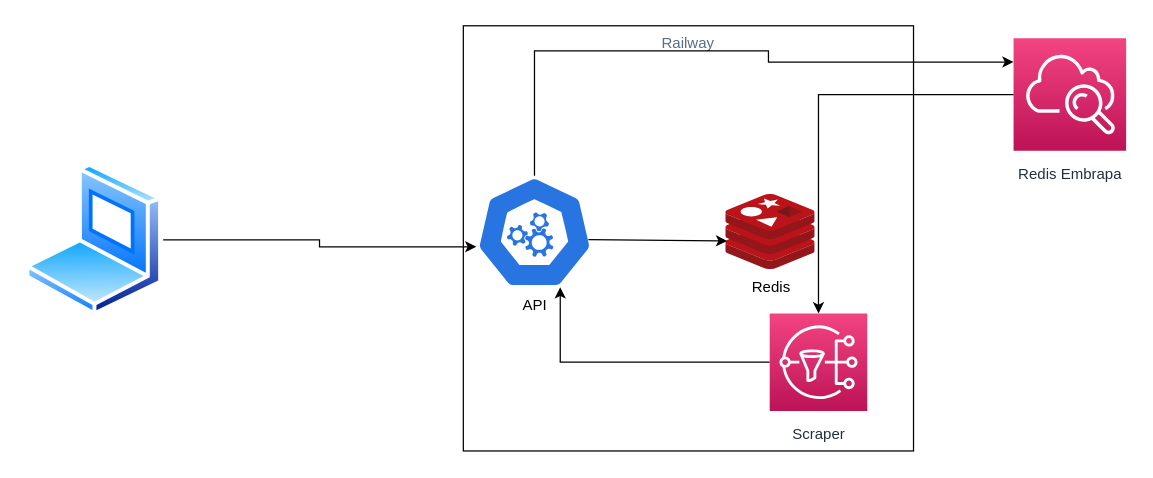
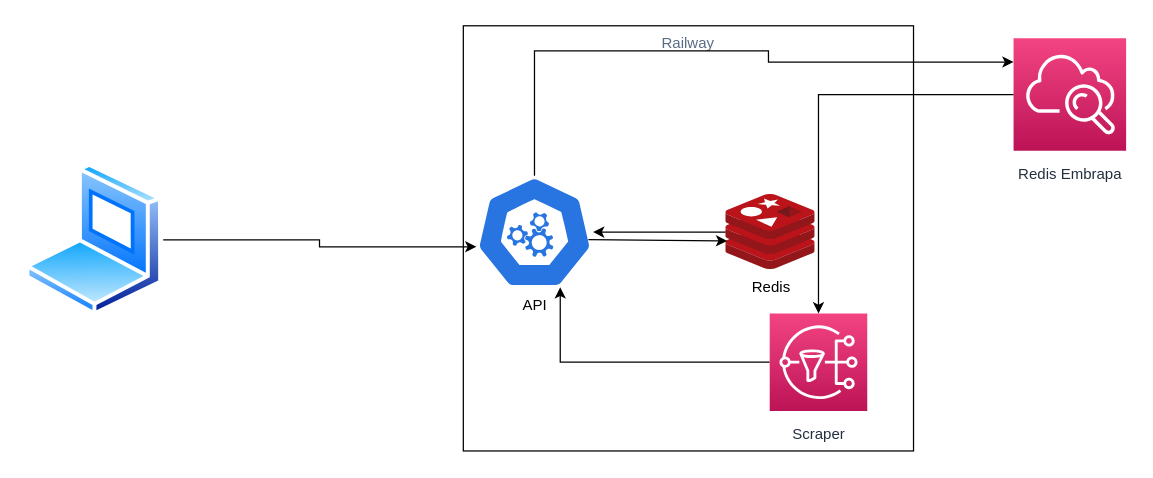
none -> (663, 232)
